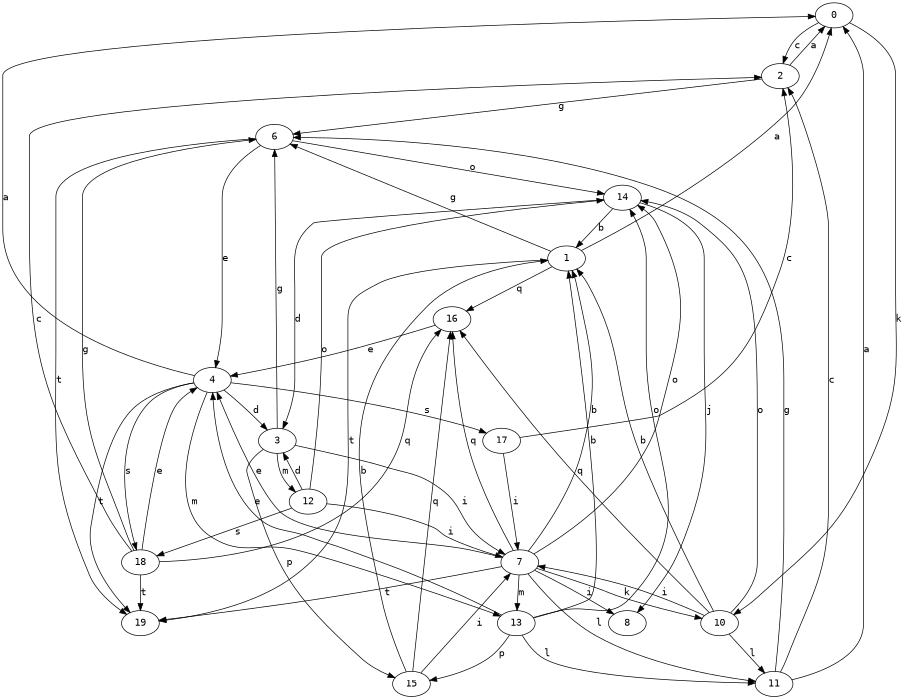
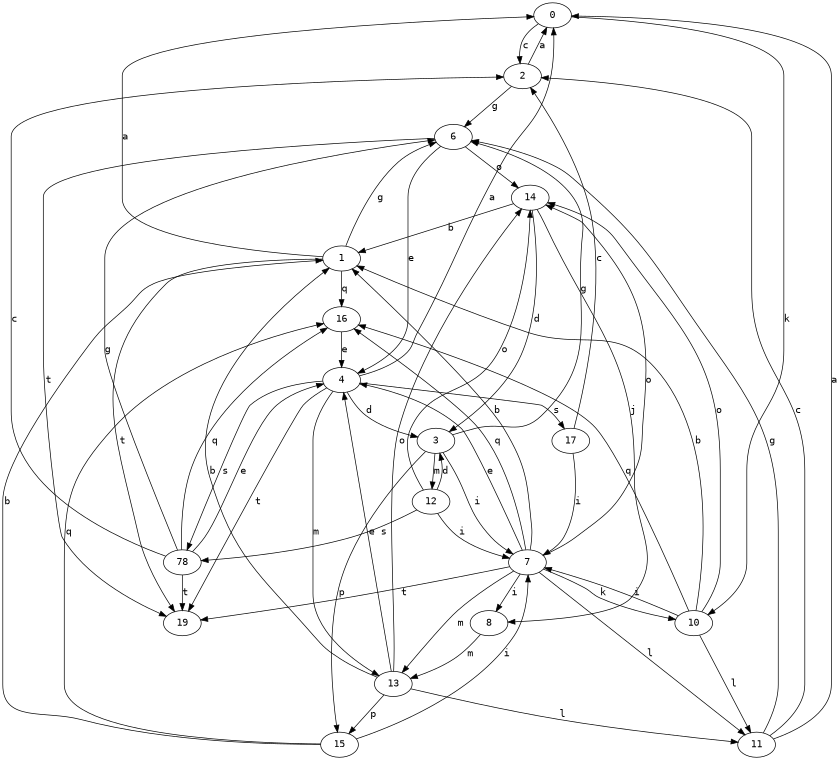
(140, 562) -> (182, 562)
none -> (452, 660)
